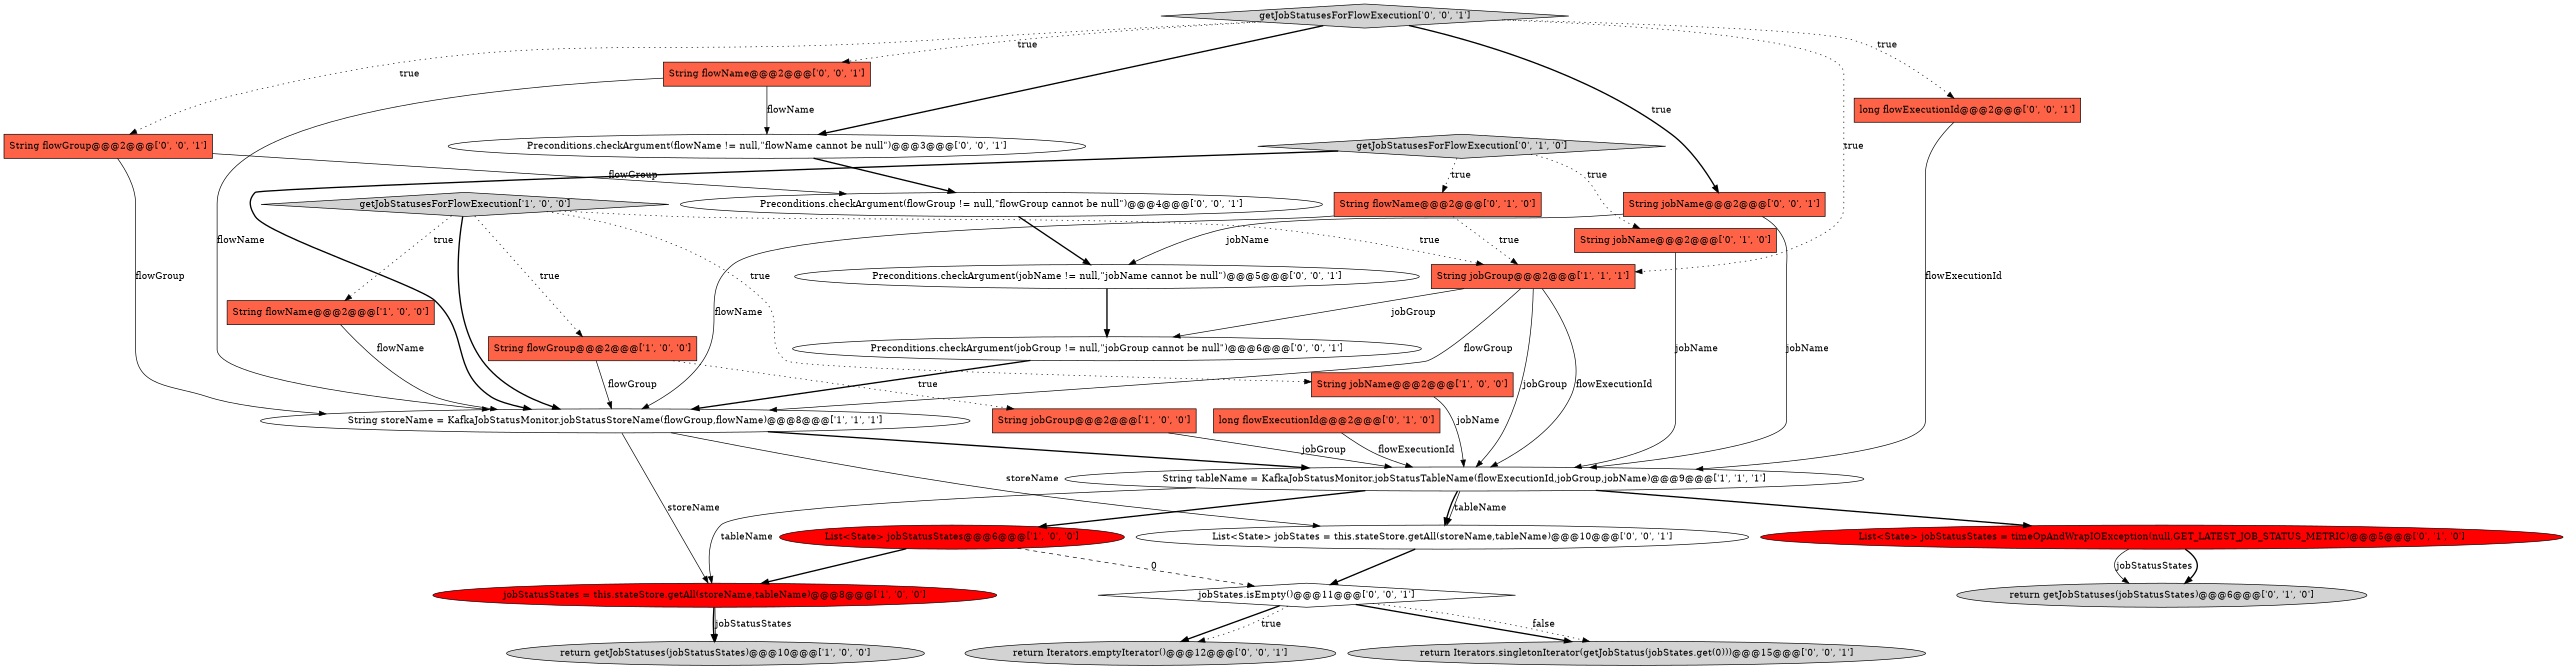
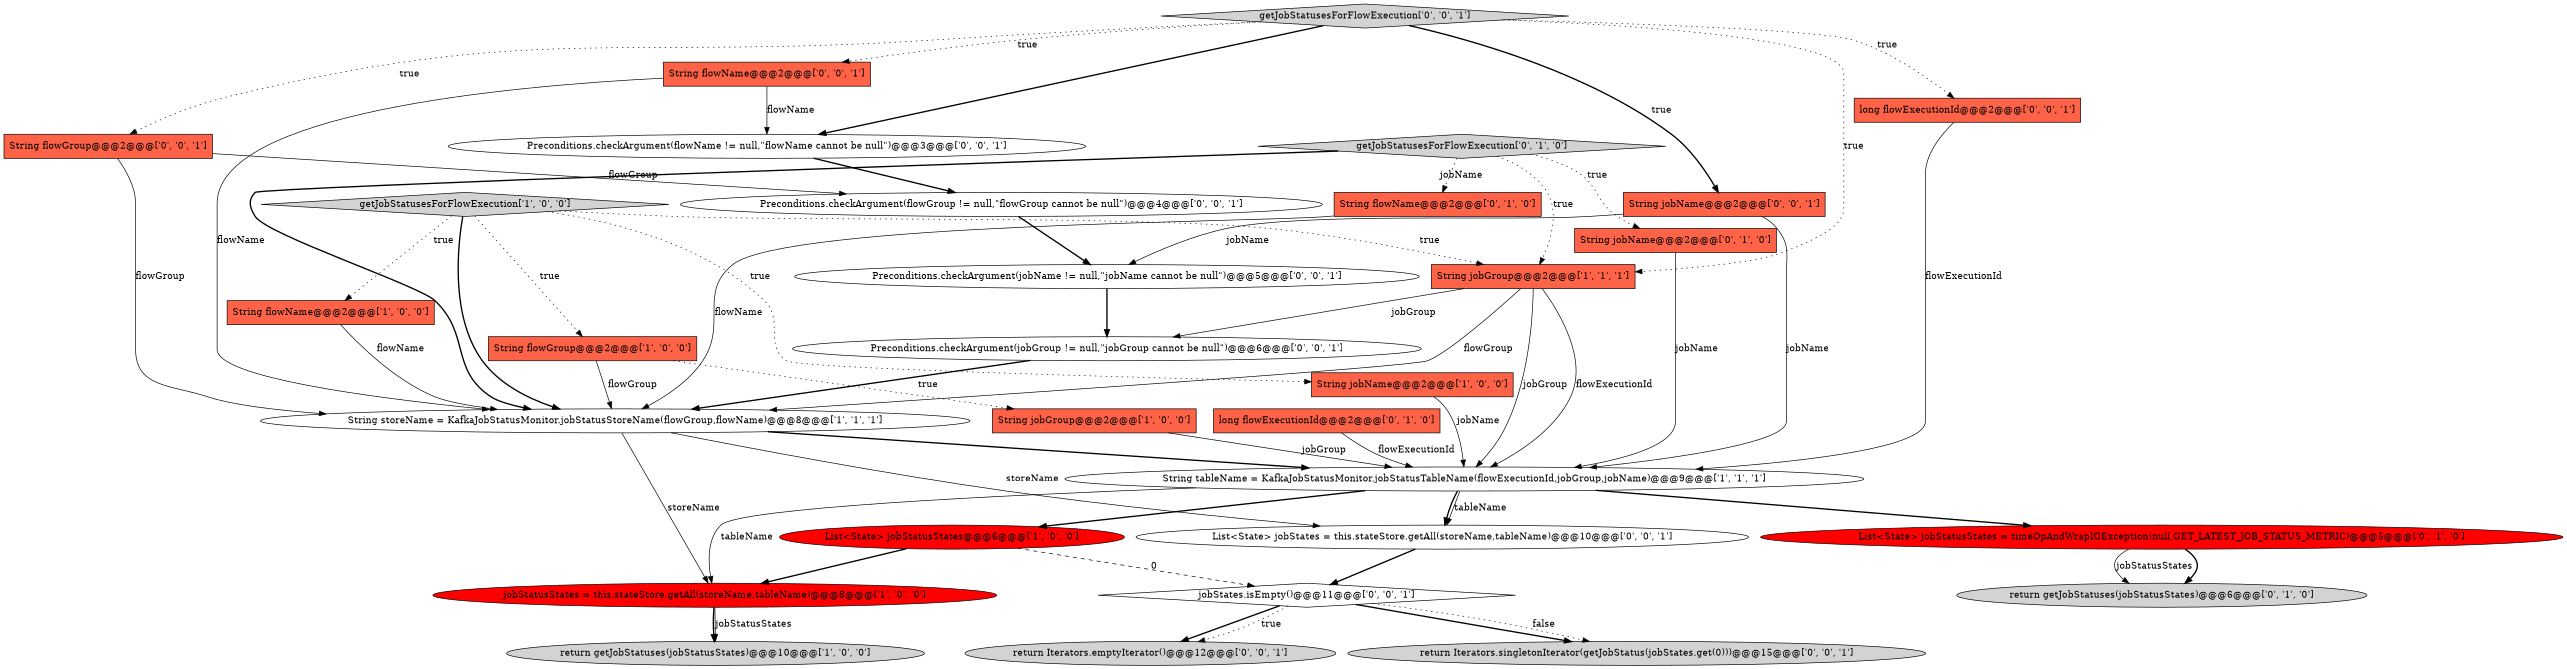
(1461, 175) -> (1461, 175)
(1483, 238) -> (1548, 195)
